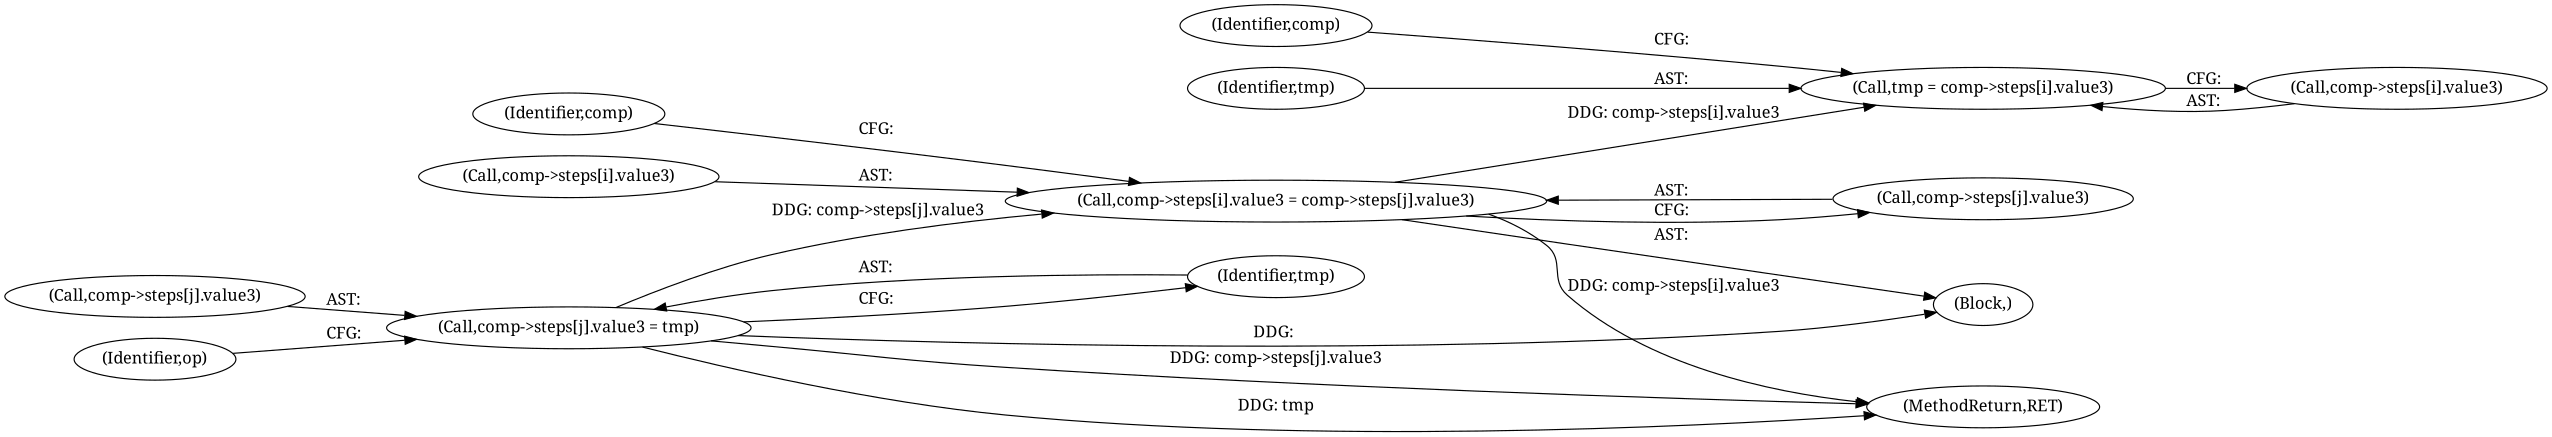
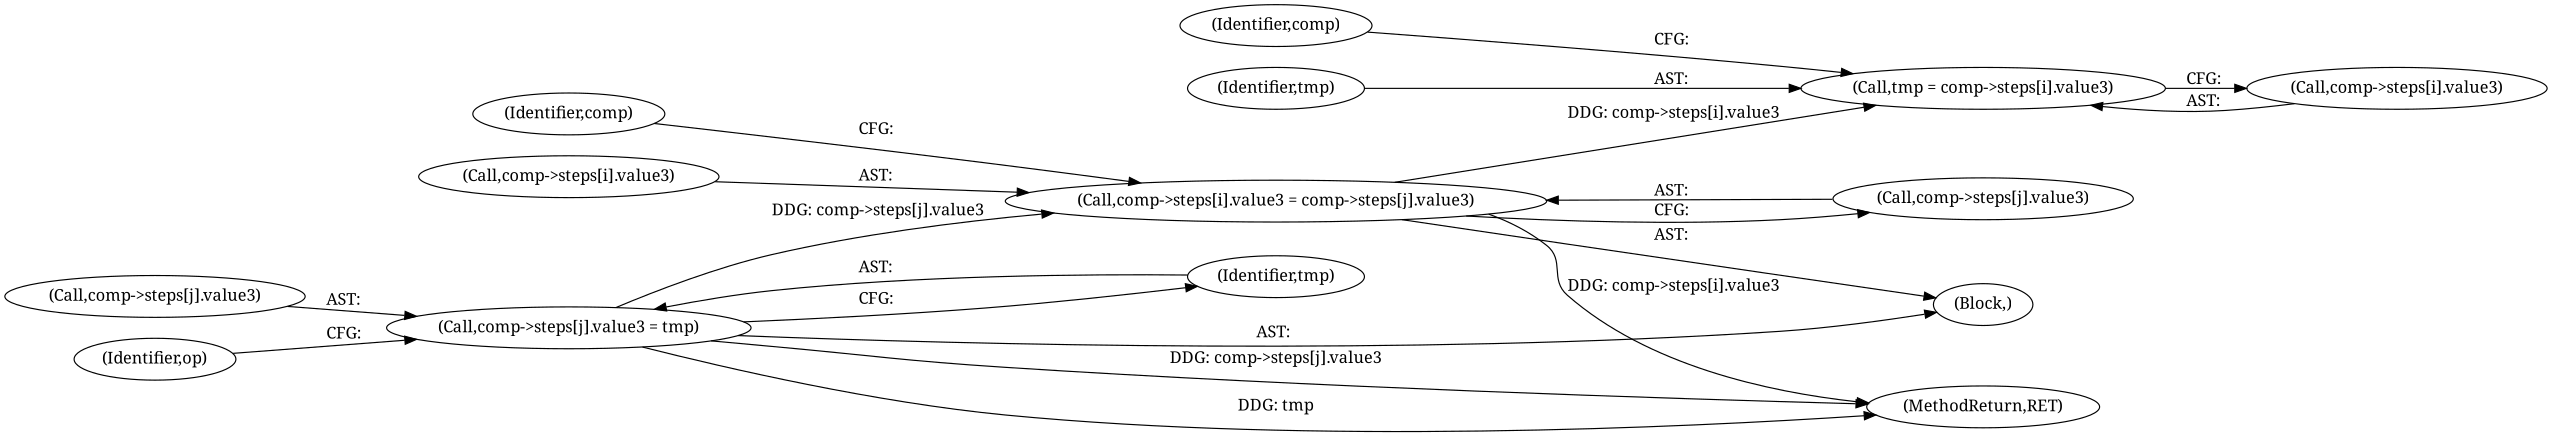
(1276, 333) -> (1276, 333)
